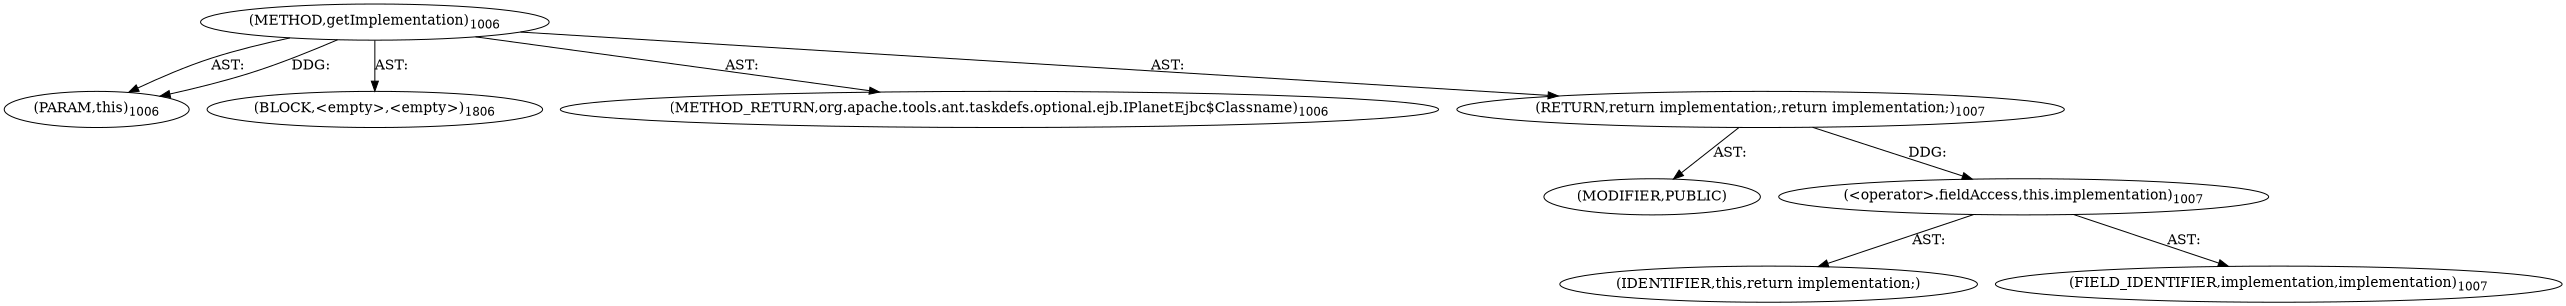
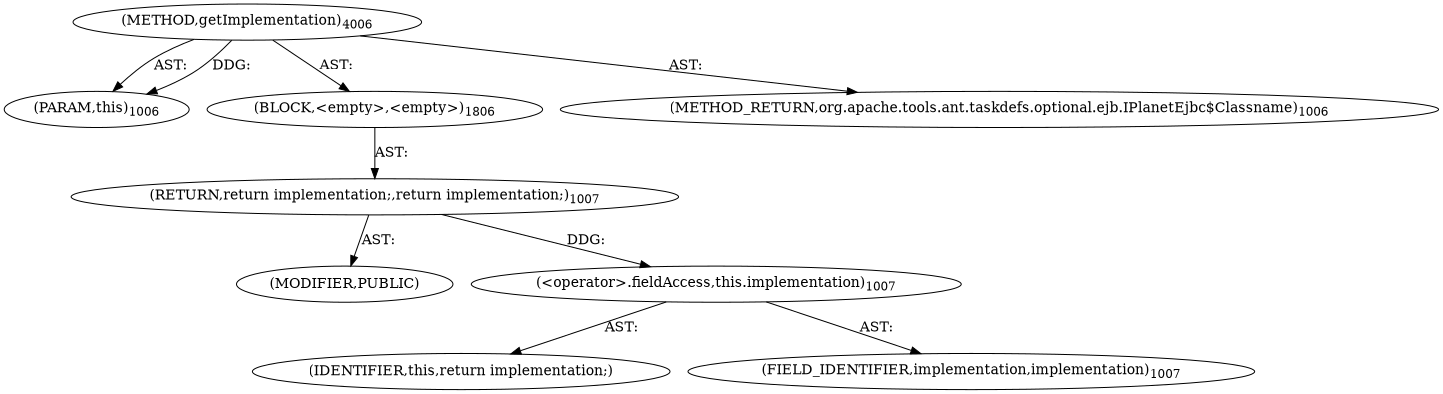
(485, 21) -> (358, 21)
(1034, 64) -> (375, 148)
